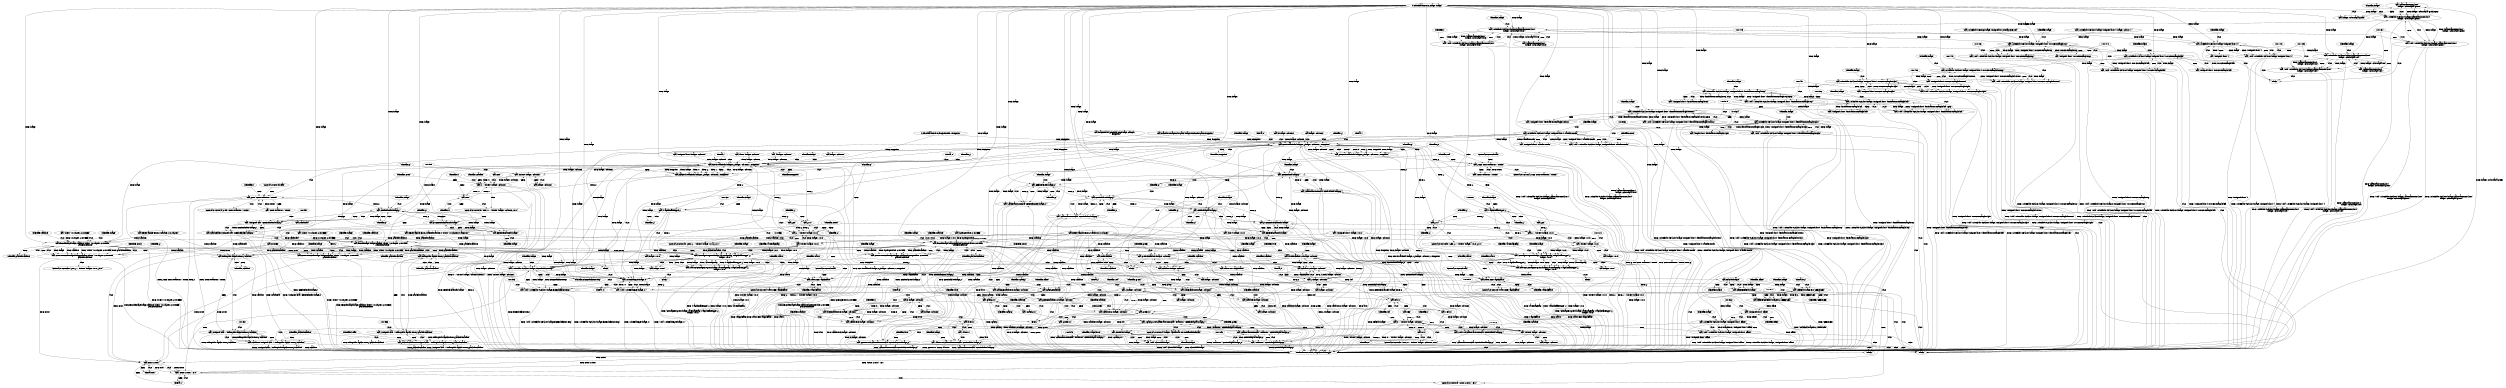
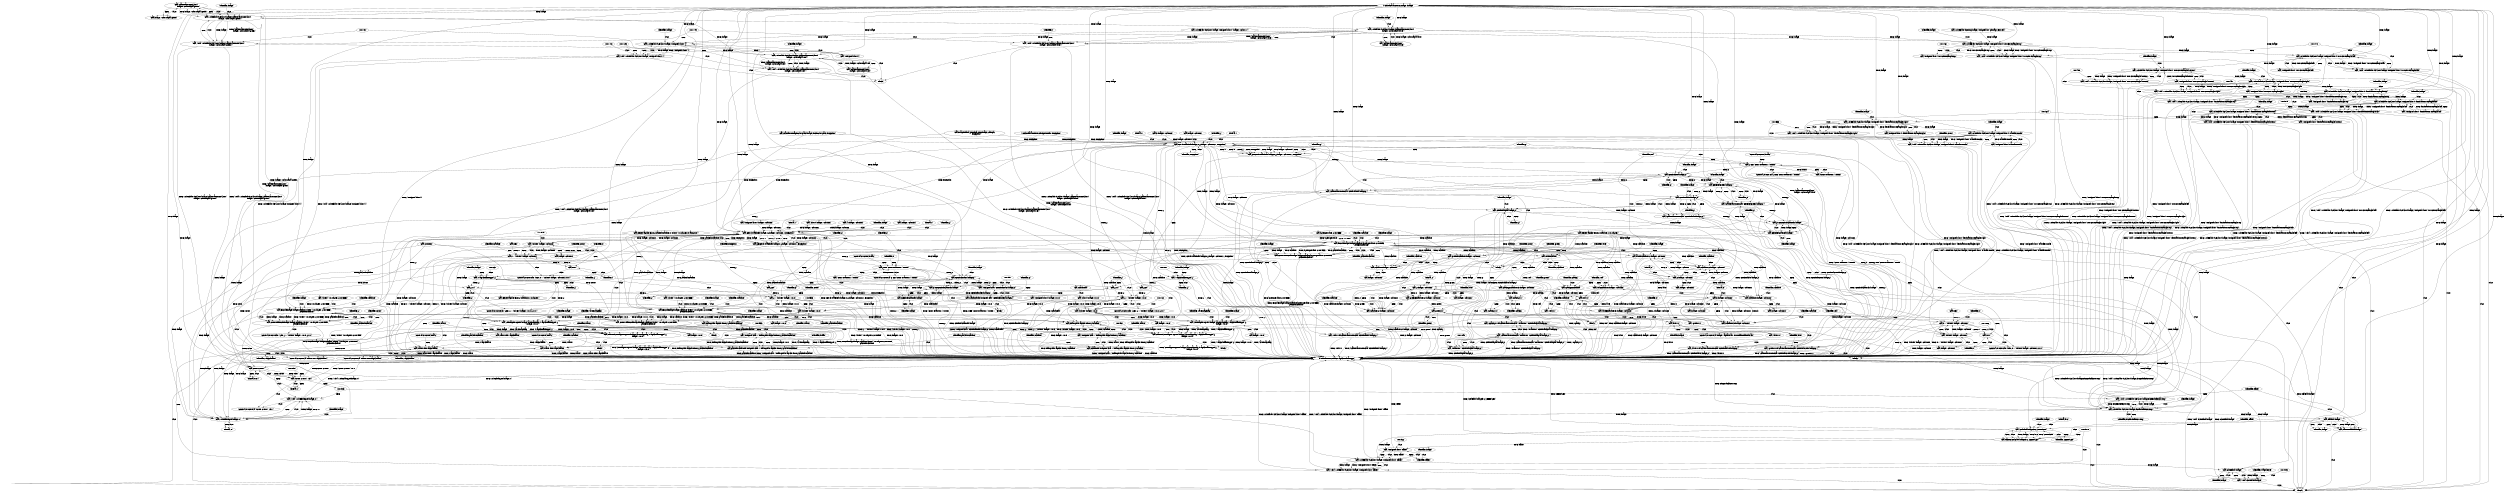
(1950, 56) -> none
(1709, 133) -> (1905, 133)
(339, 315) -> (322, 384)
(1046, 352) -> none
